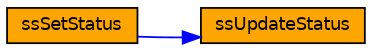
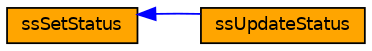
(160, 37) -> (178, 14)
